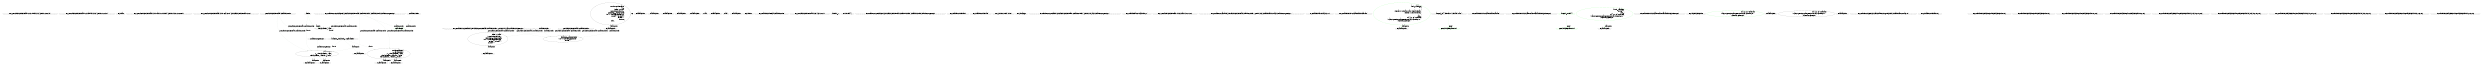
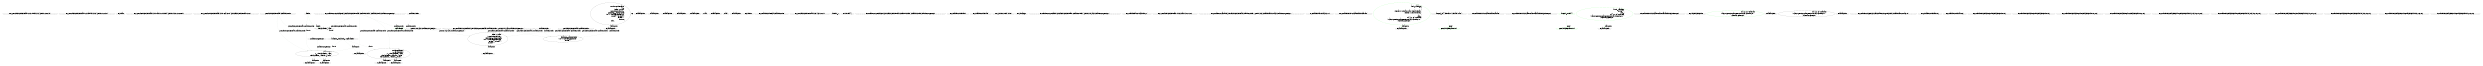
none -> (1955, 14)
none -> (423, 29)
